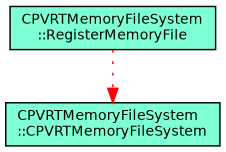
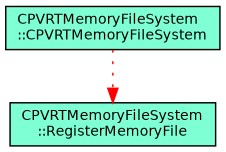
(113, 69) -> (113, 69)
